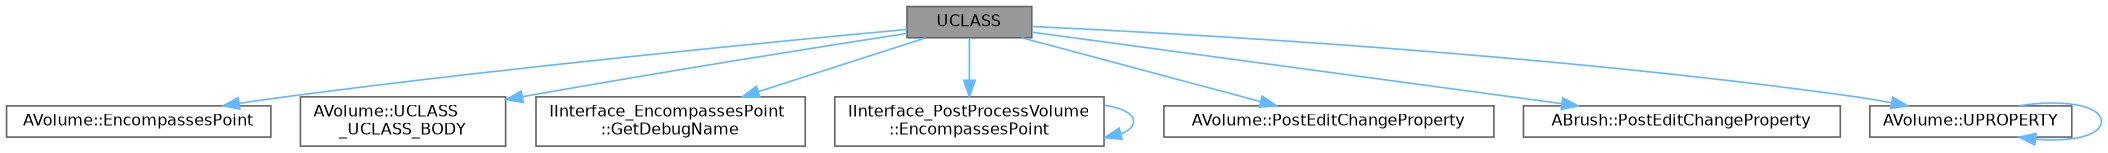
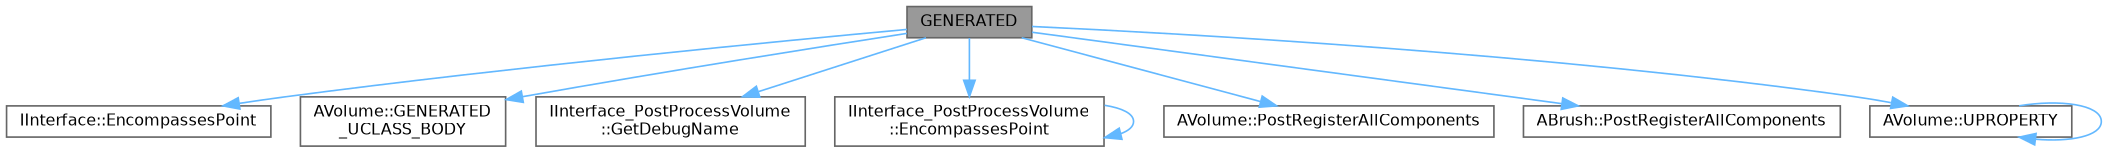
(969, 22) -> (969, 22)
(139, 121) -> (139, 121)
(403, 121) -> (403, 121)
(671, 121) -> (671, 121)
(1329, 121) -> (1329, 121)
(1682, 121) -> (1682, 121)
